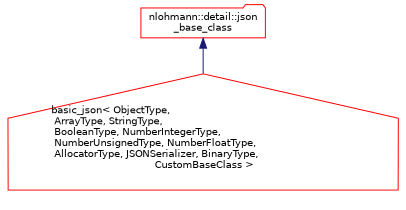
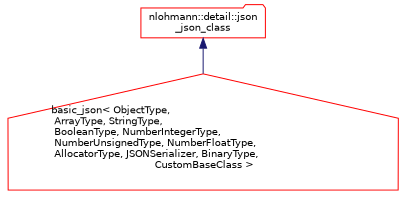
(203, 23) -> (203, 23)
